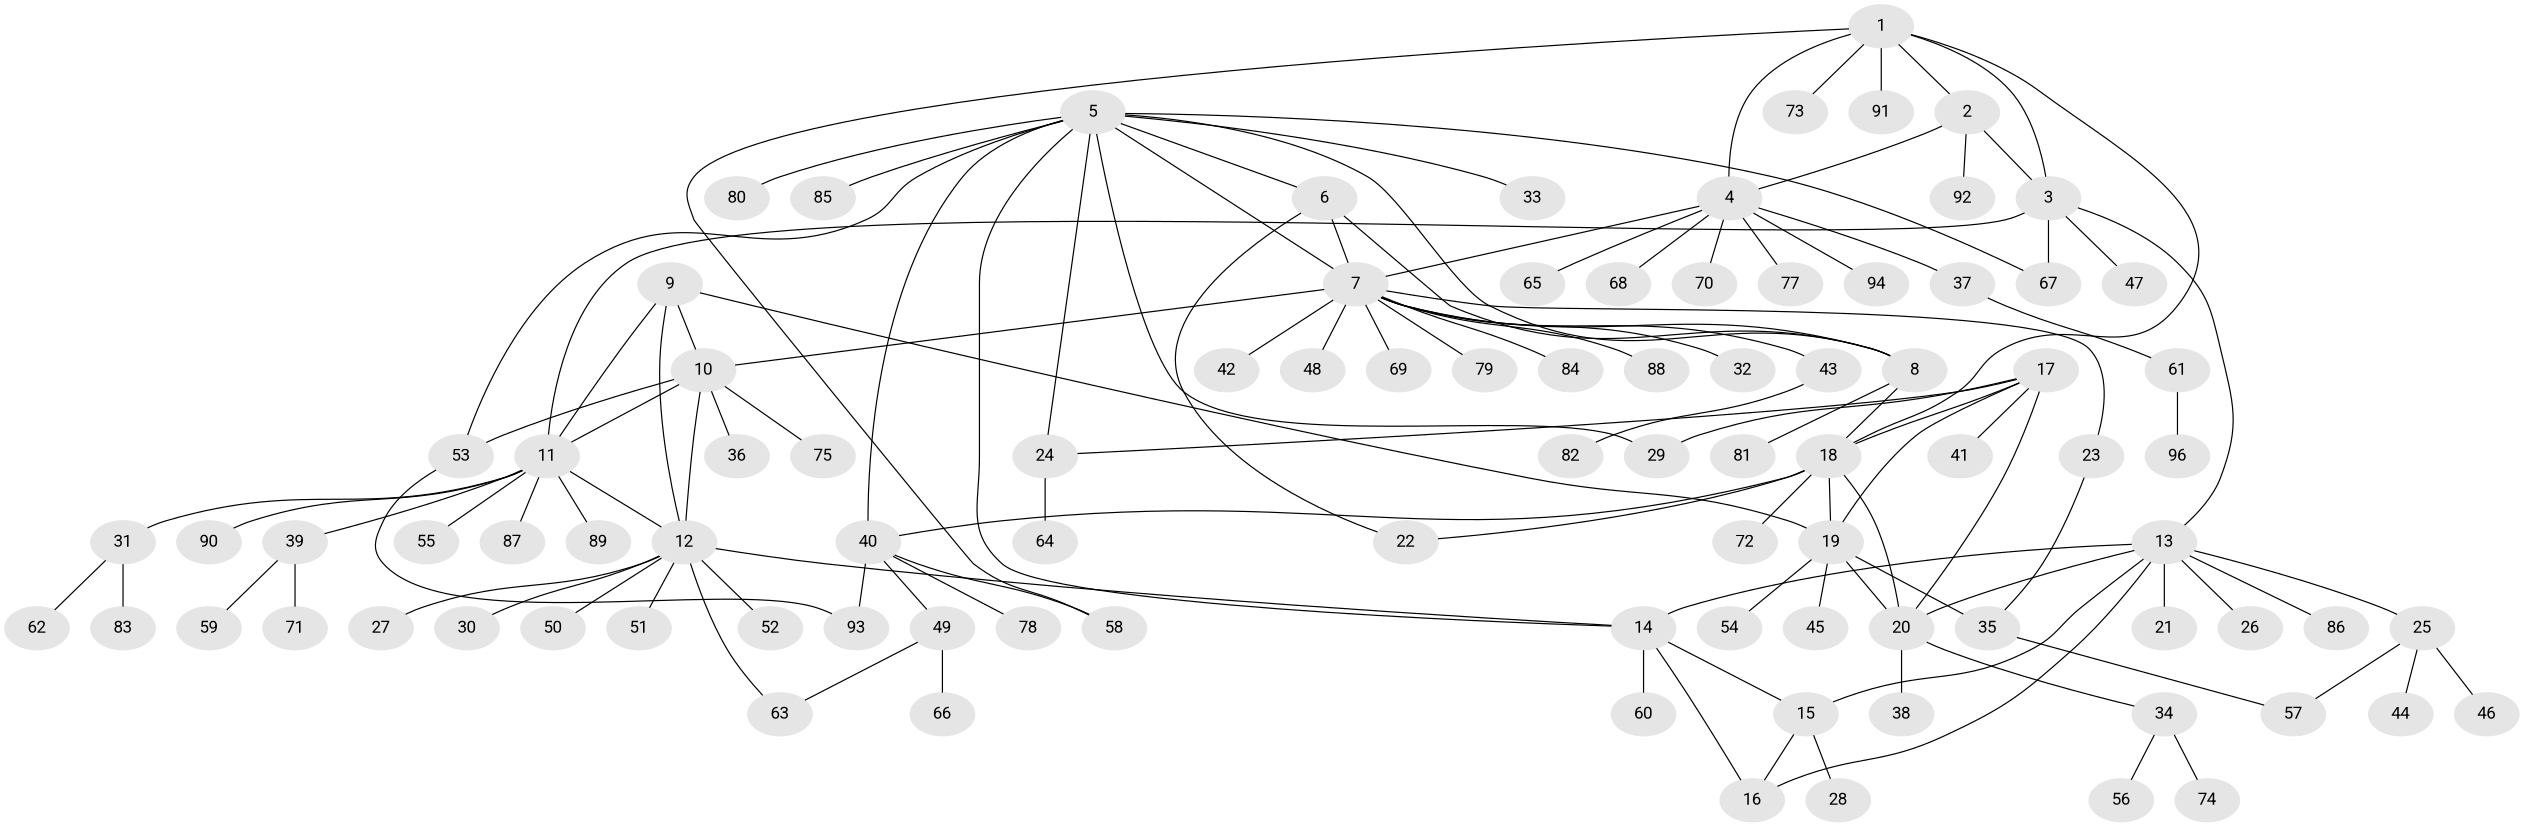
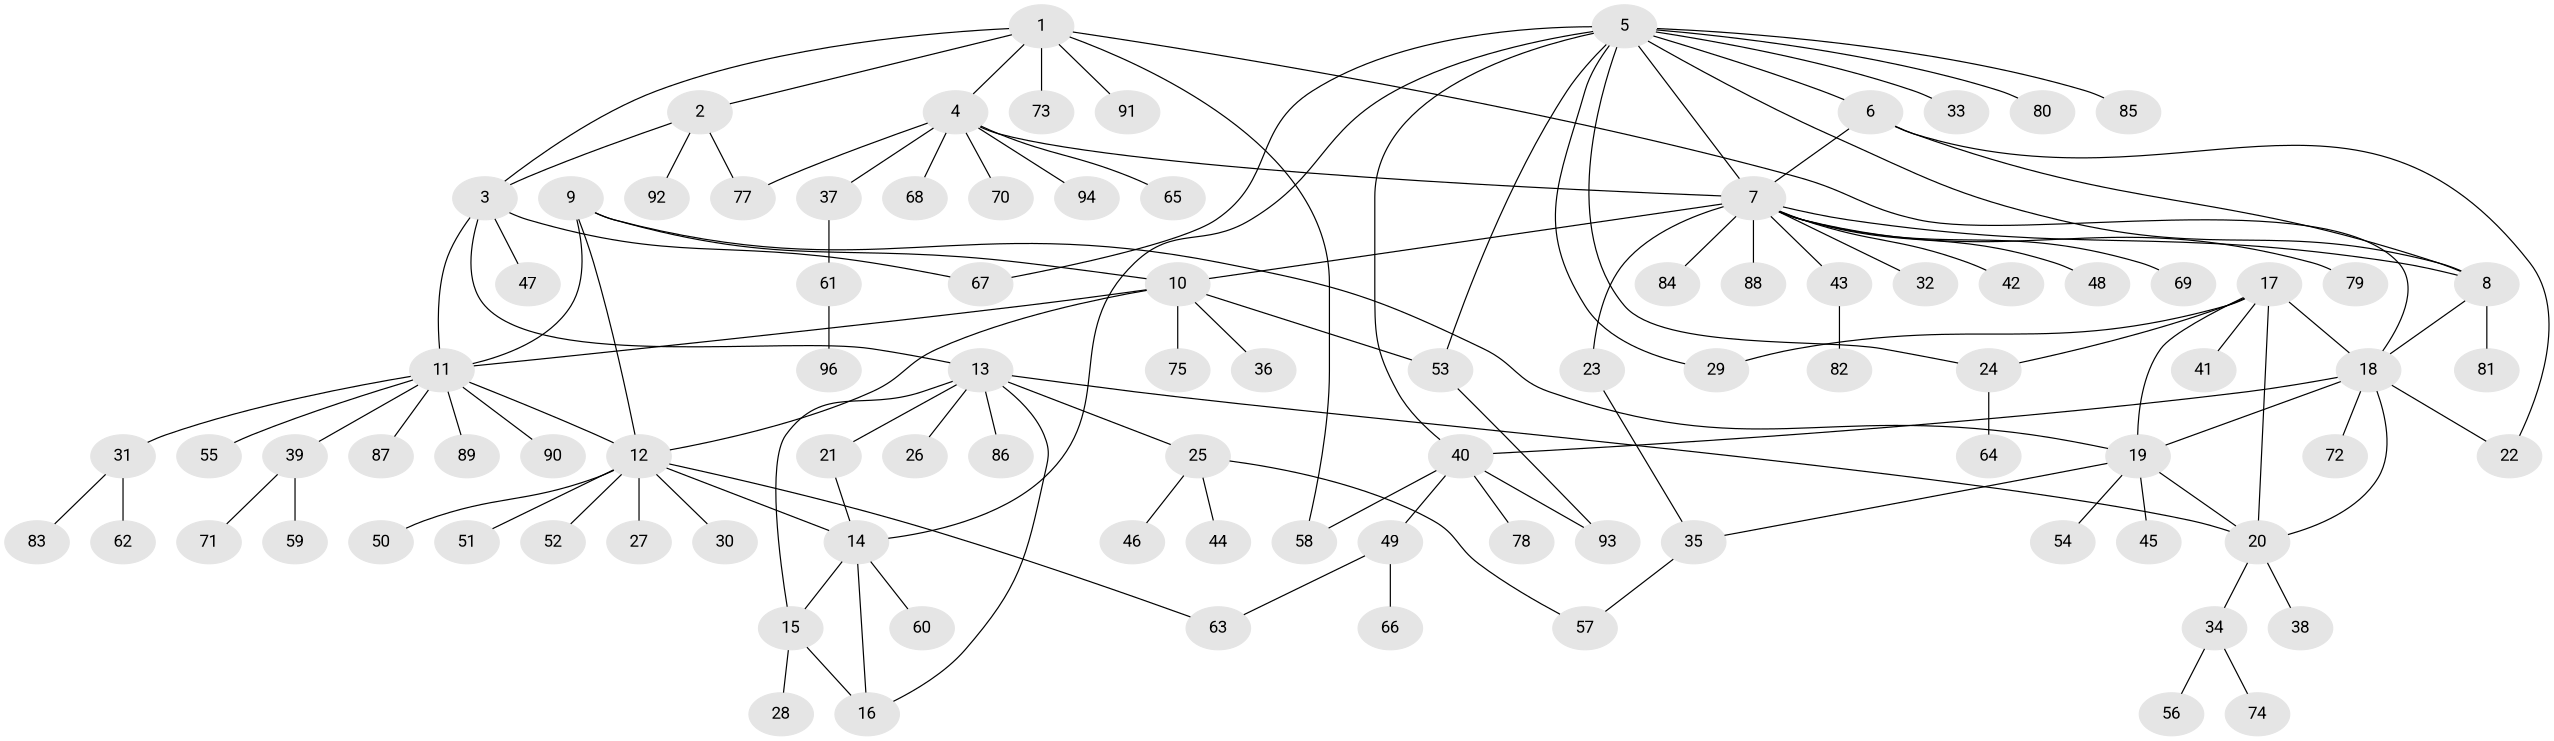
(1851, 160) -> (721, 155)
(1897, 564) -> (842, 497)
